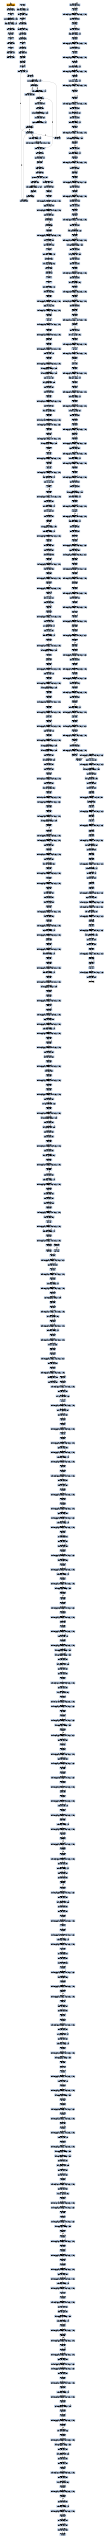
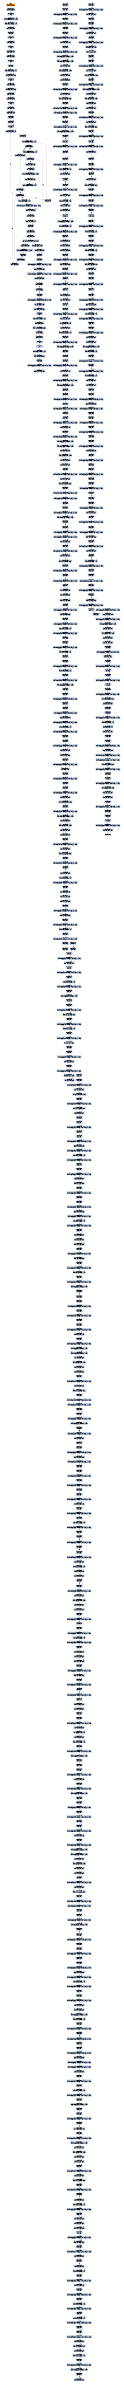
none -> (11, 61)
(75, 153) -> none
(49, 310) -> none
none -> (79, 2237)
